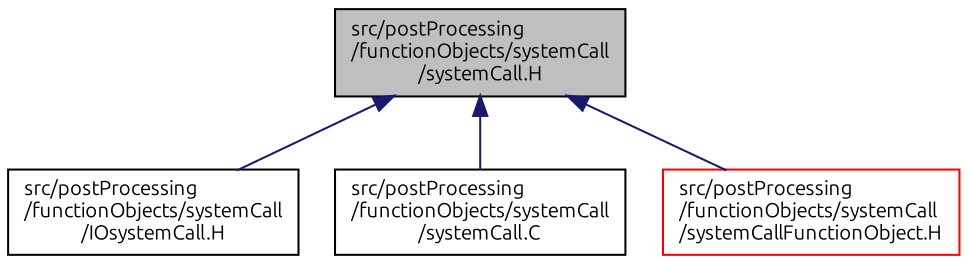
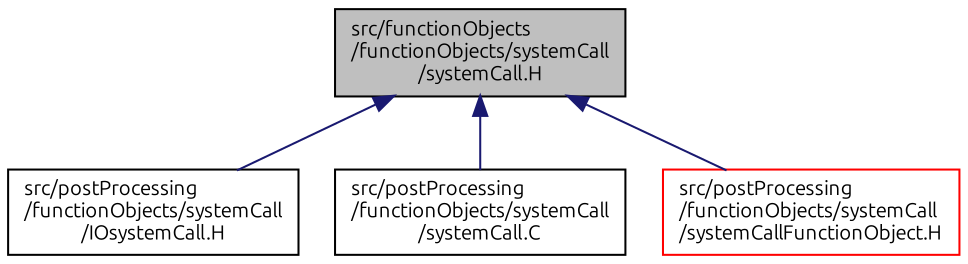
(480, 53) -> (480, 53)
